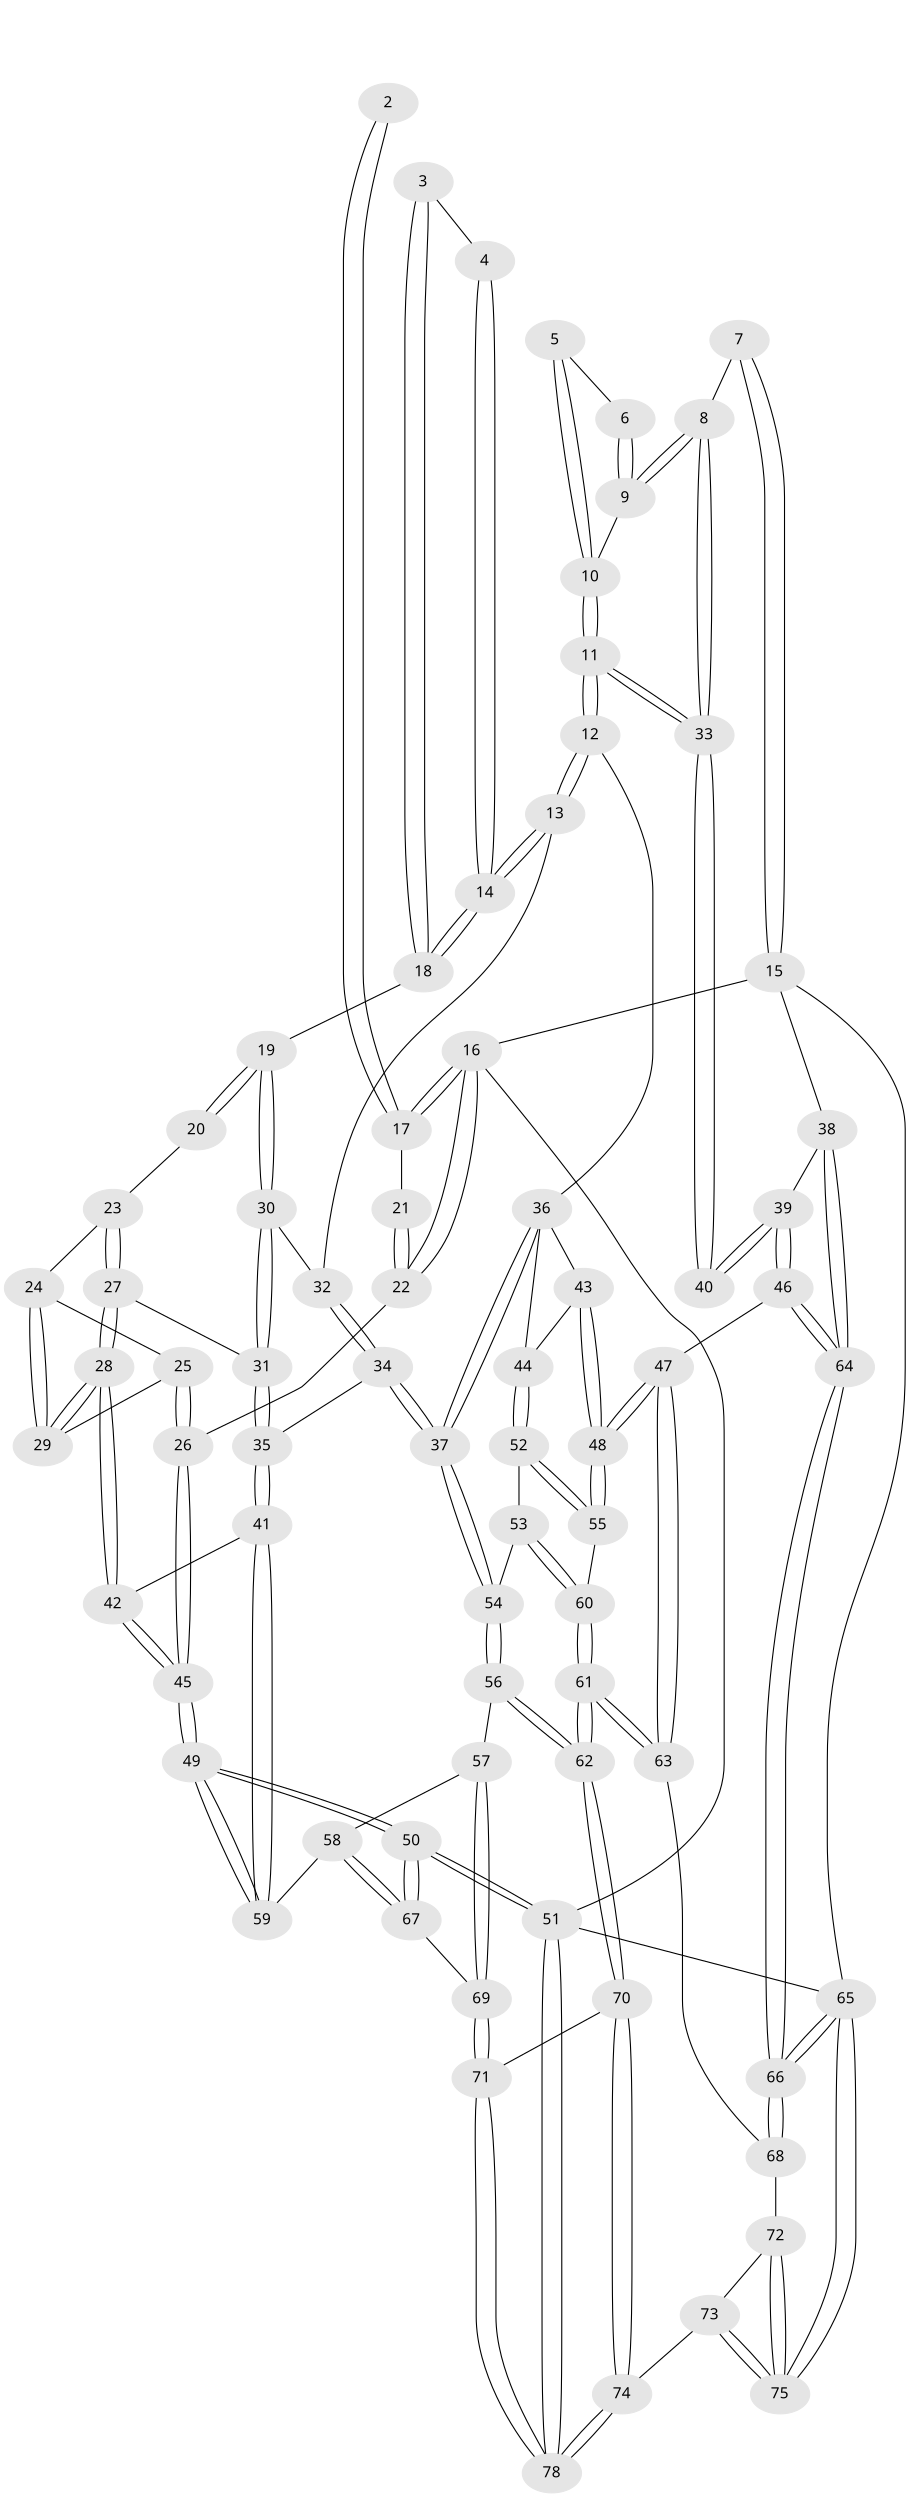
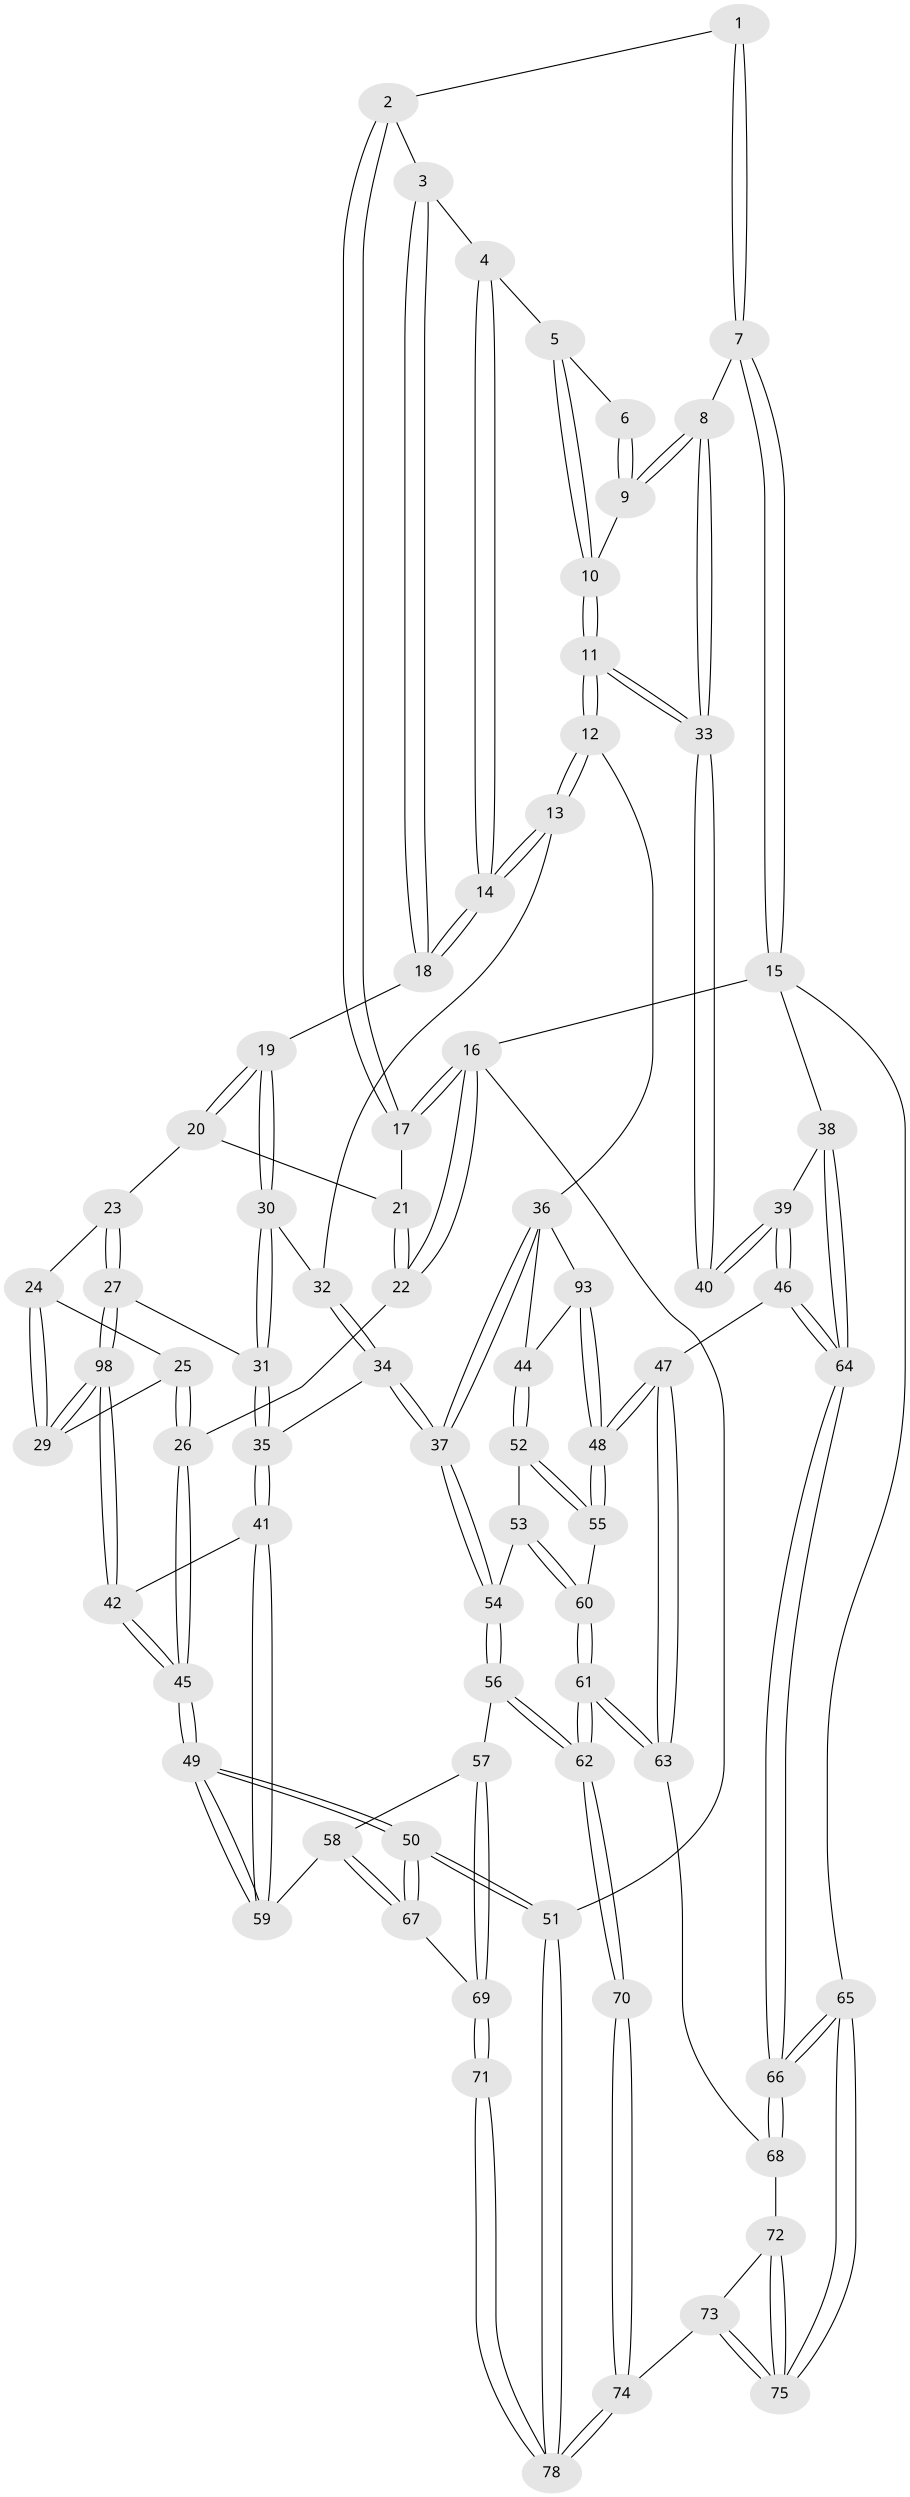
none -> (740, 24)
none -> (406, 143)
none -> (520, 301)
none -> (299, 1170)
(584, 1288) -> (584, 1288)
(104, 1367) -> (104, 1367)
(699, 1960) -> none
(552, 2039) -> none
